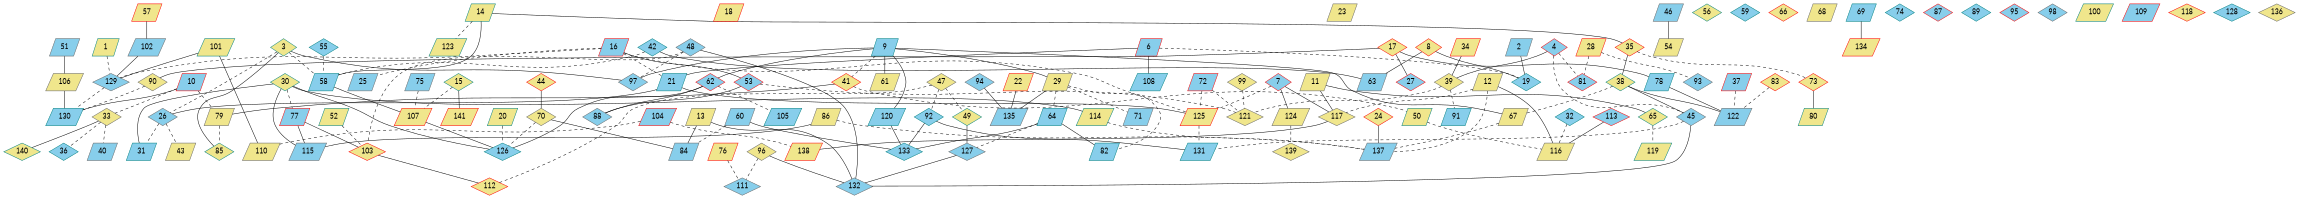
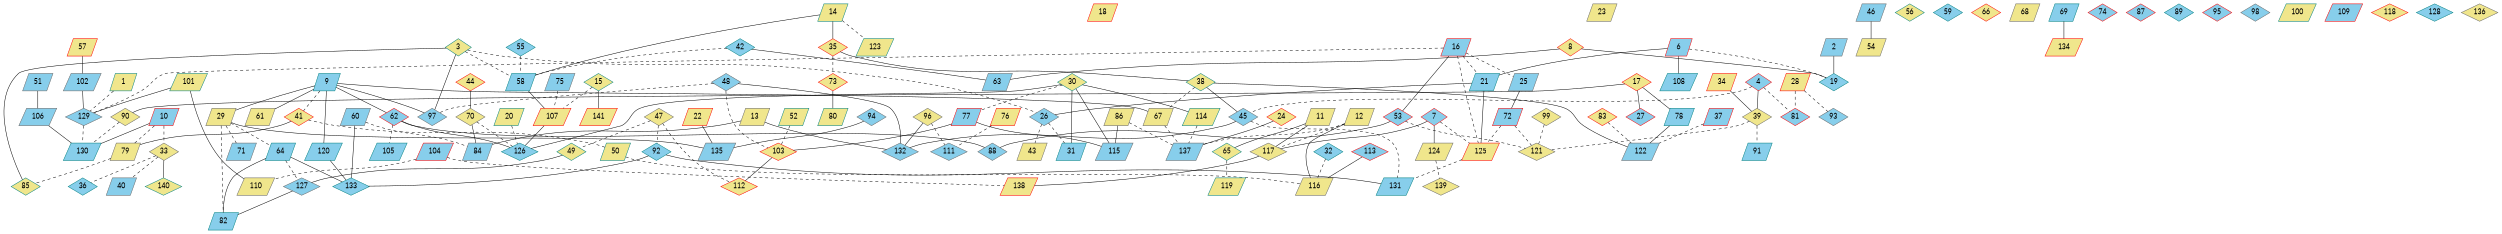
(1900, 13) -> (2103, 13)
(65, 82) -> (38, 117)
none -> (1517, 97)
(911, 169) -> (265, 203)
